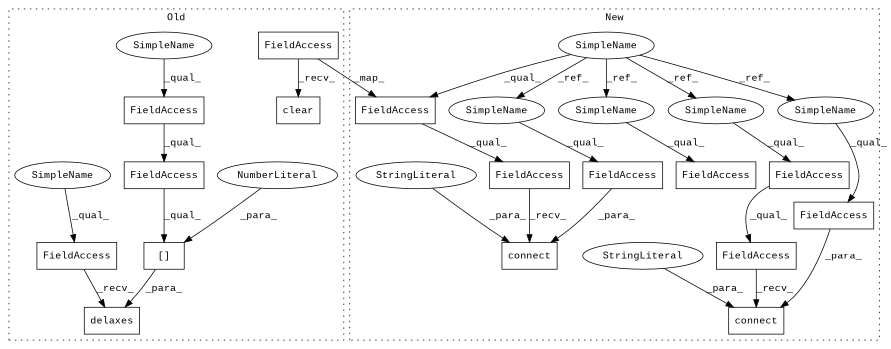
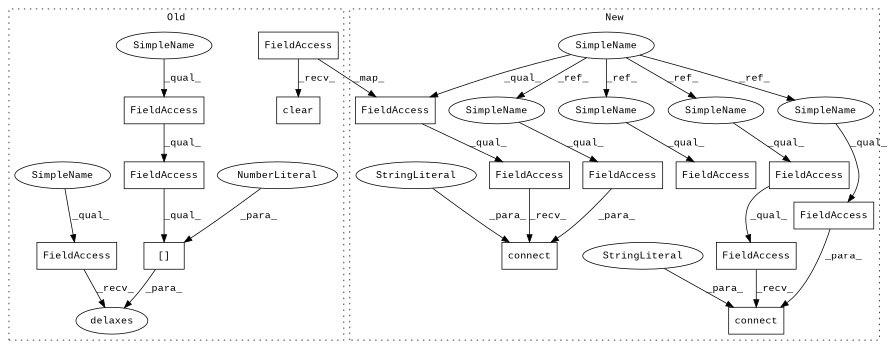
(112, 321) -> (112, 321)
